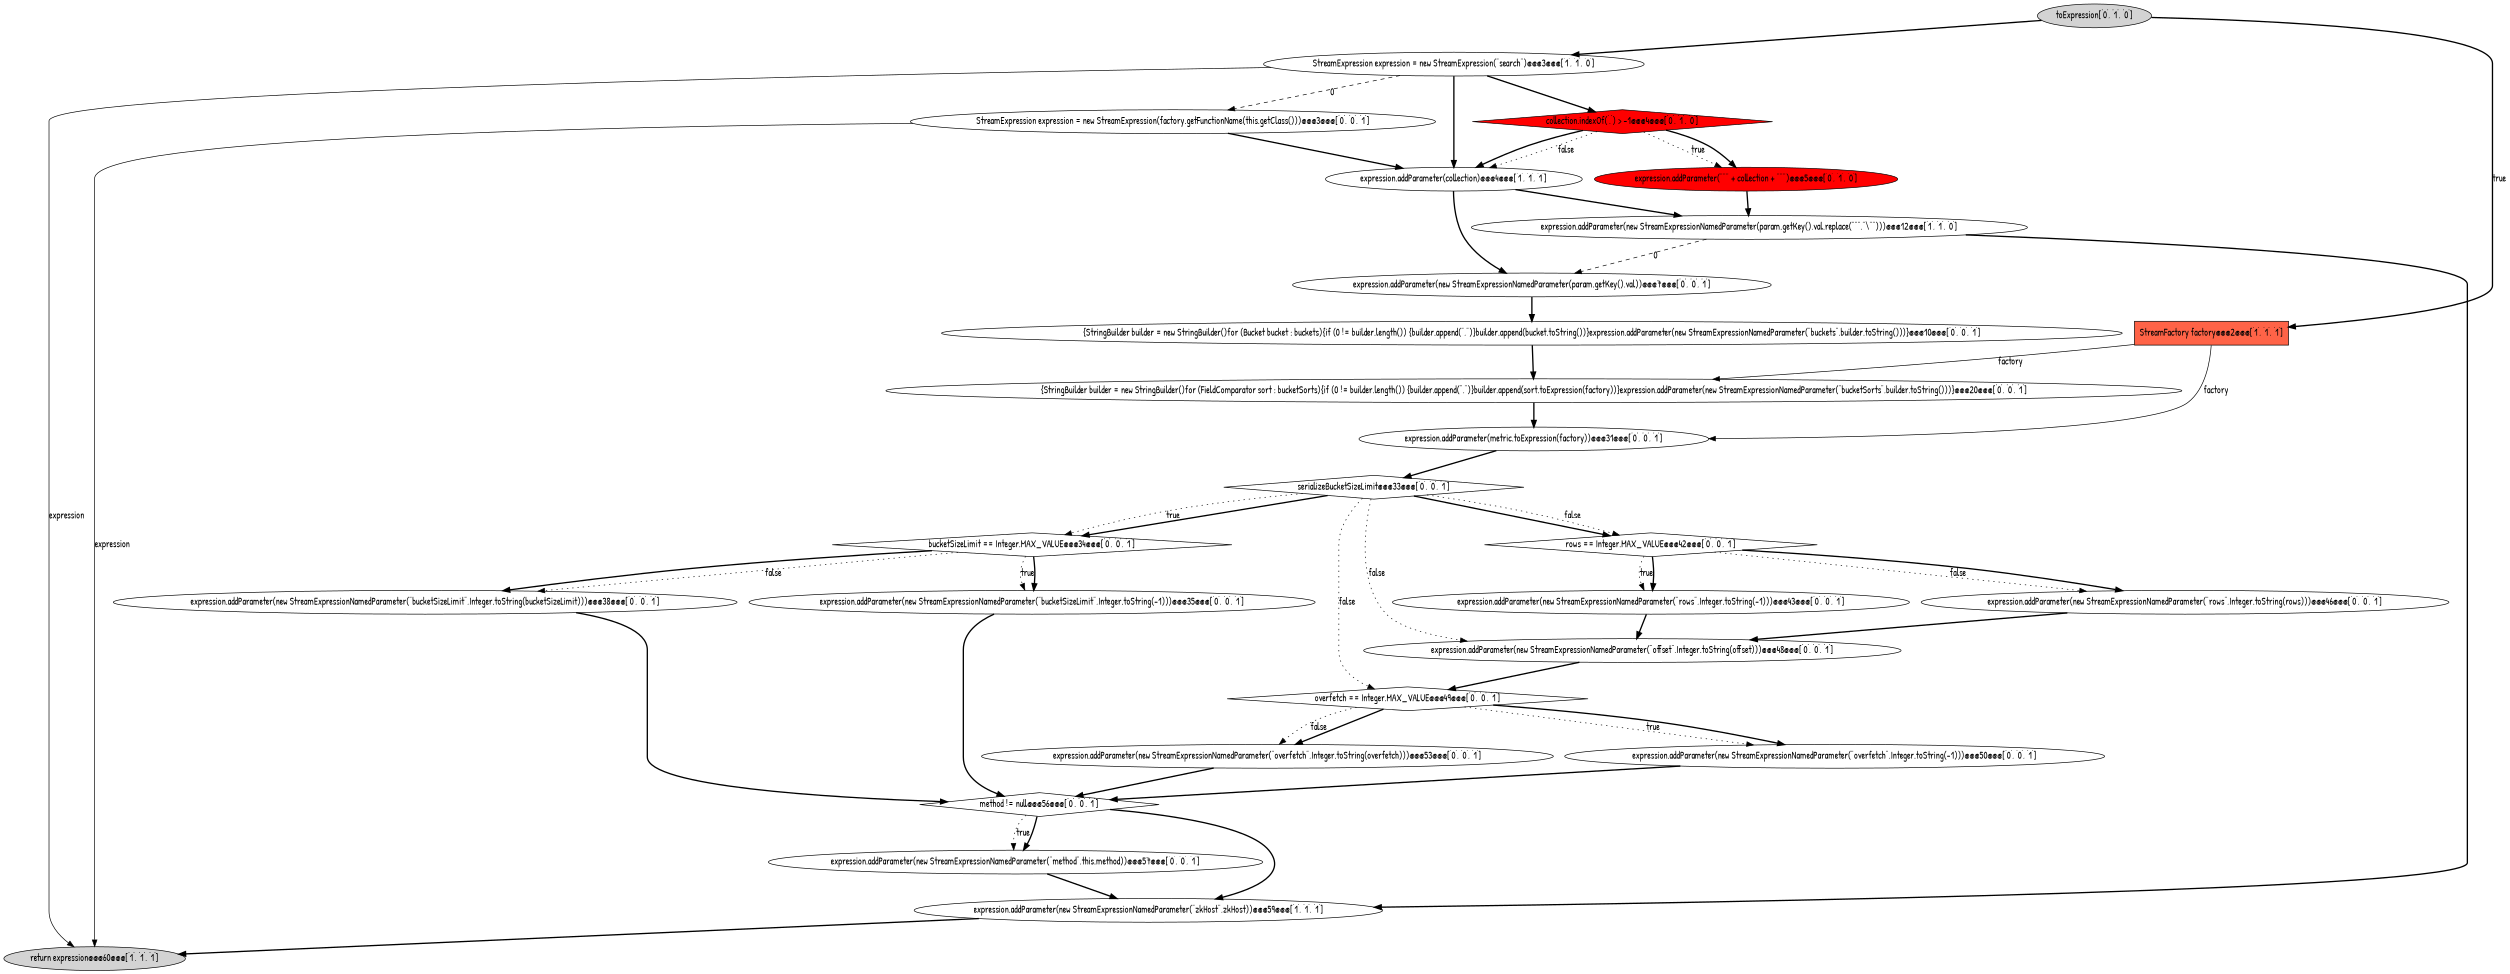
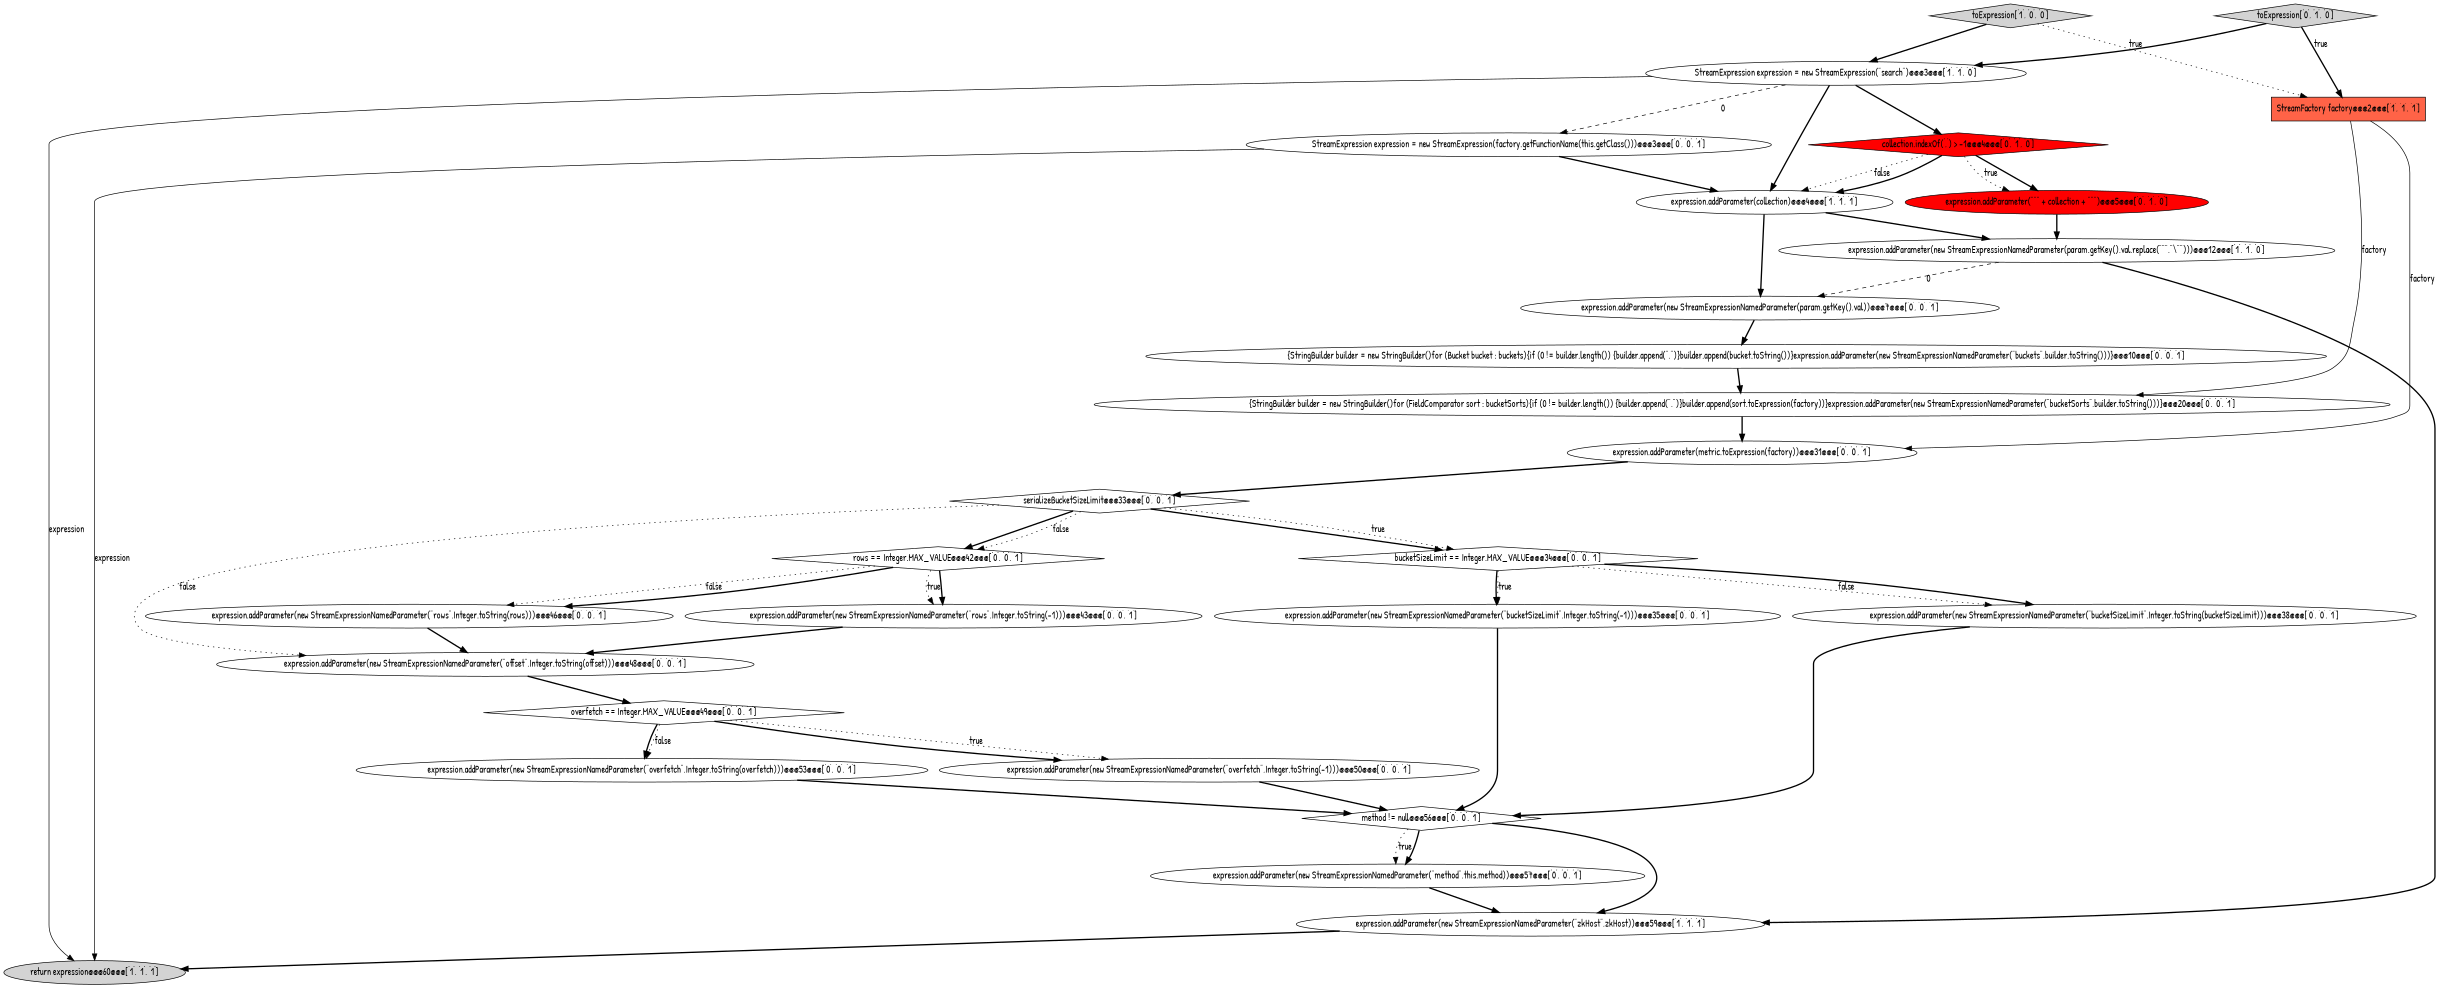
none -> (2011, 16)
(2094, 16) -> (2295, 16)
(1339, 595) -> none
